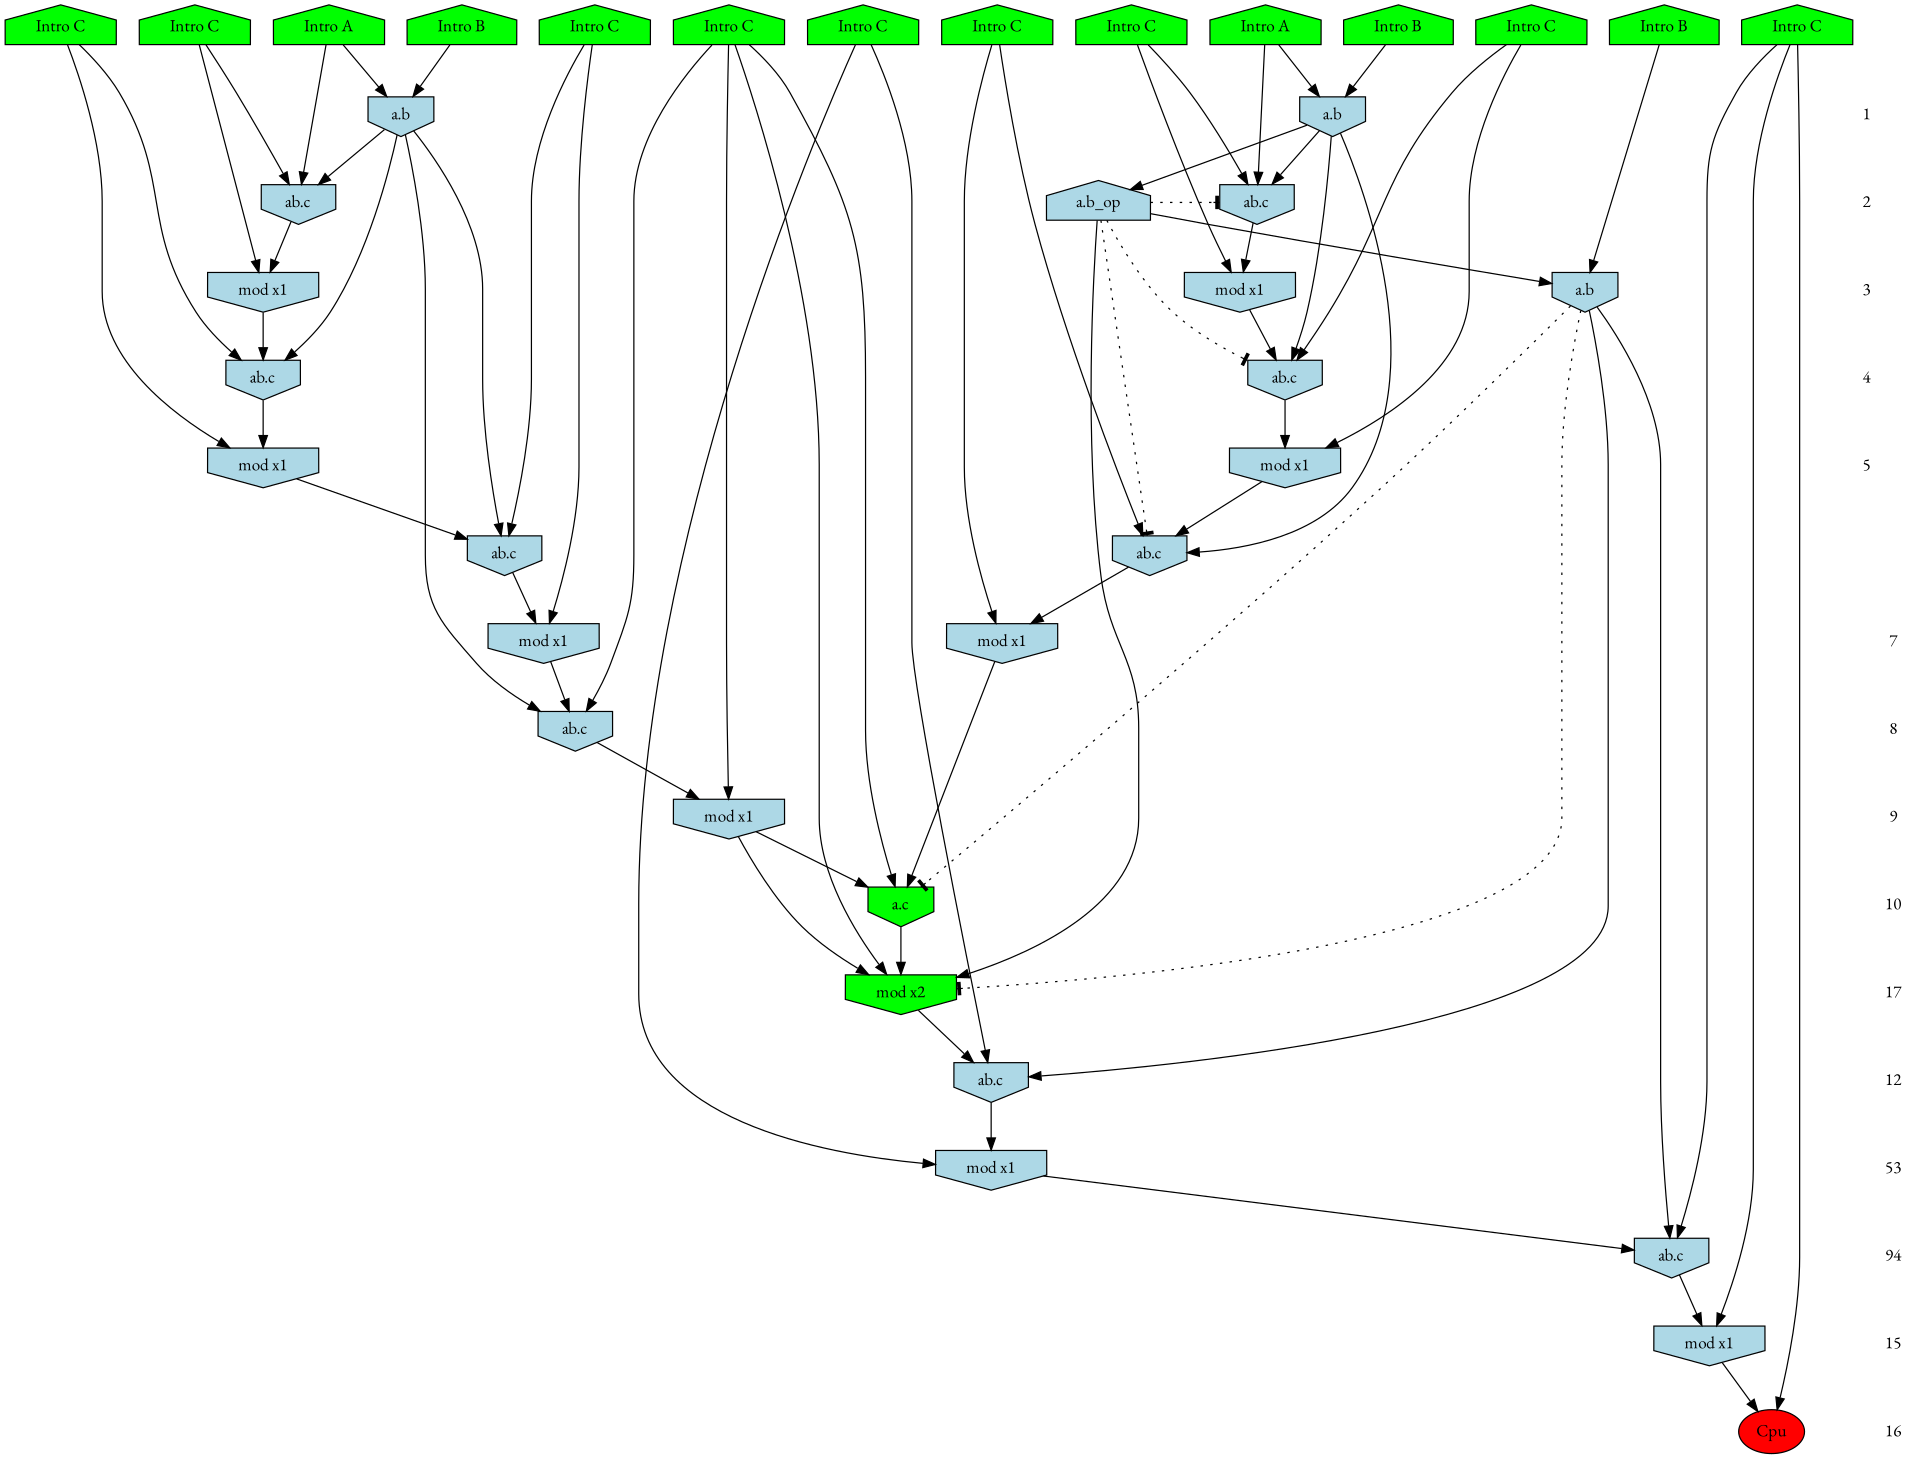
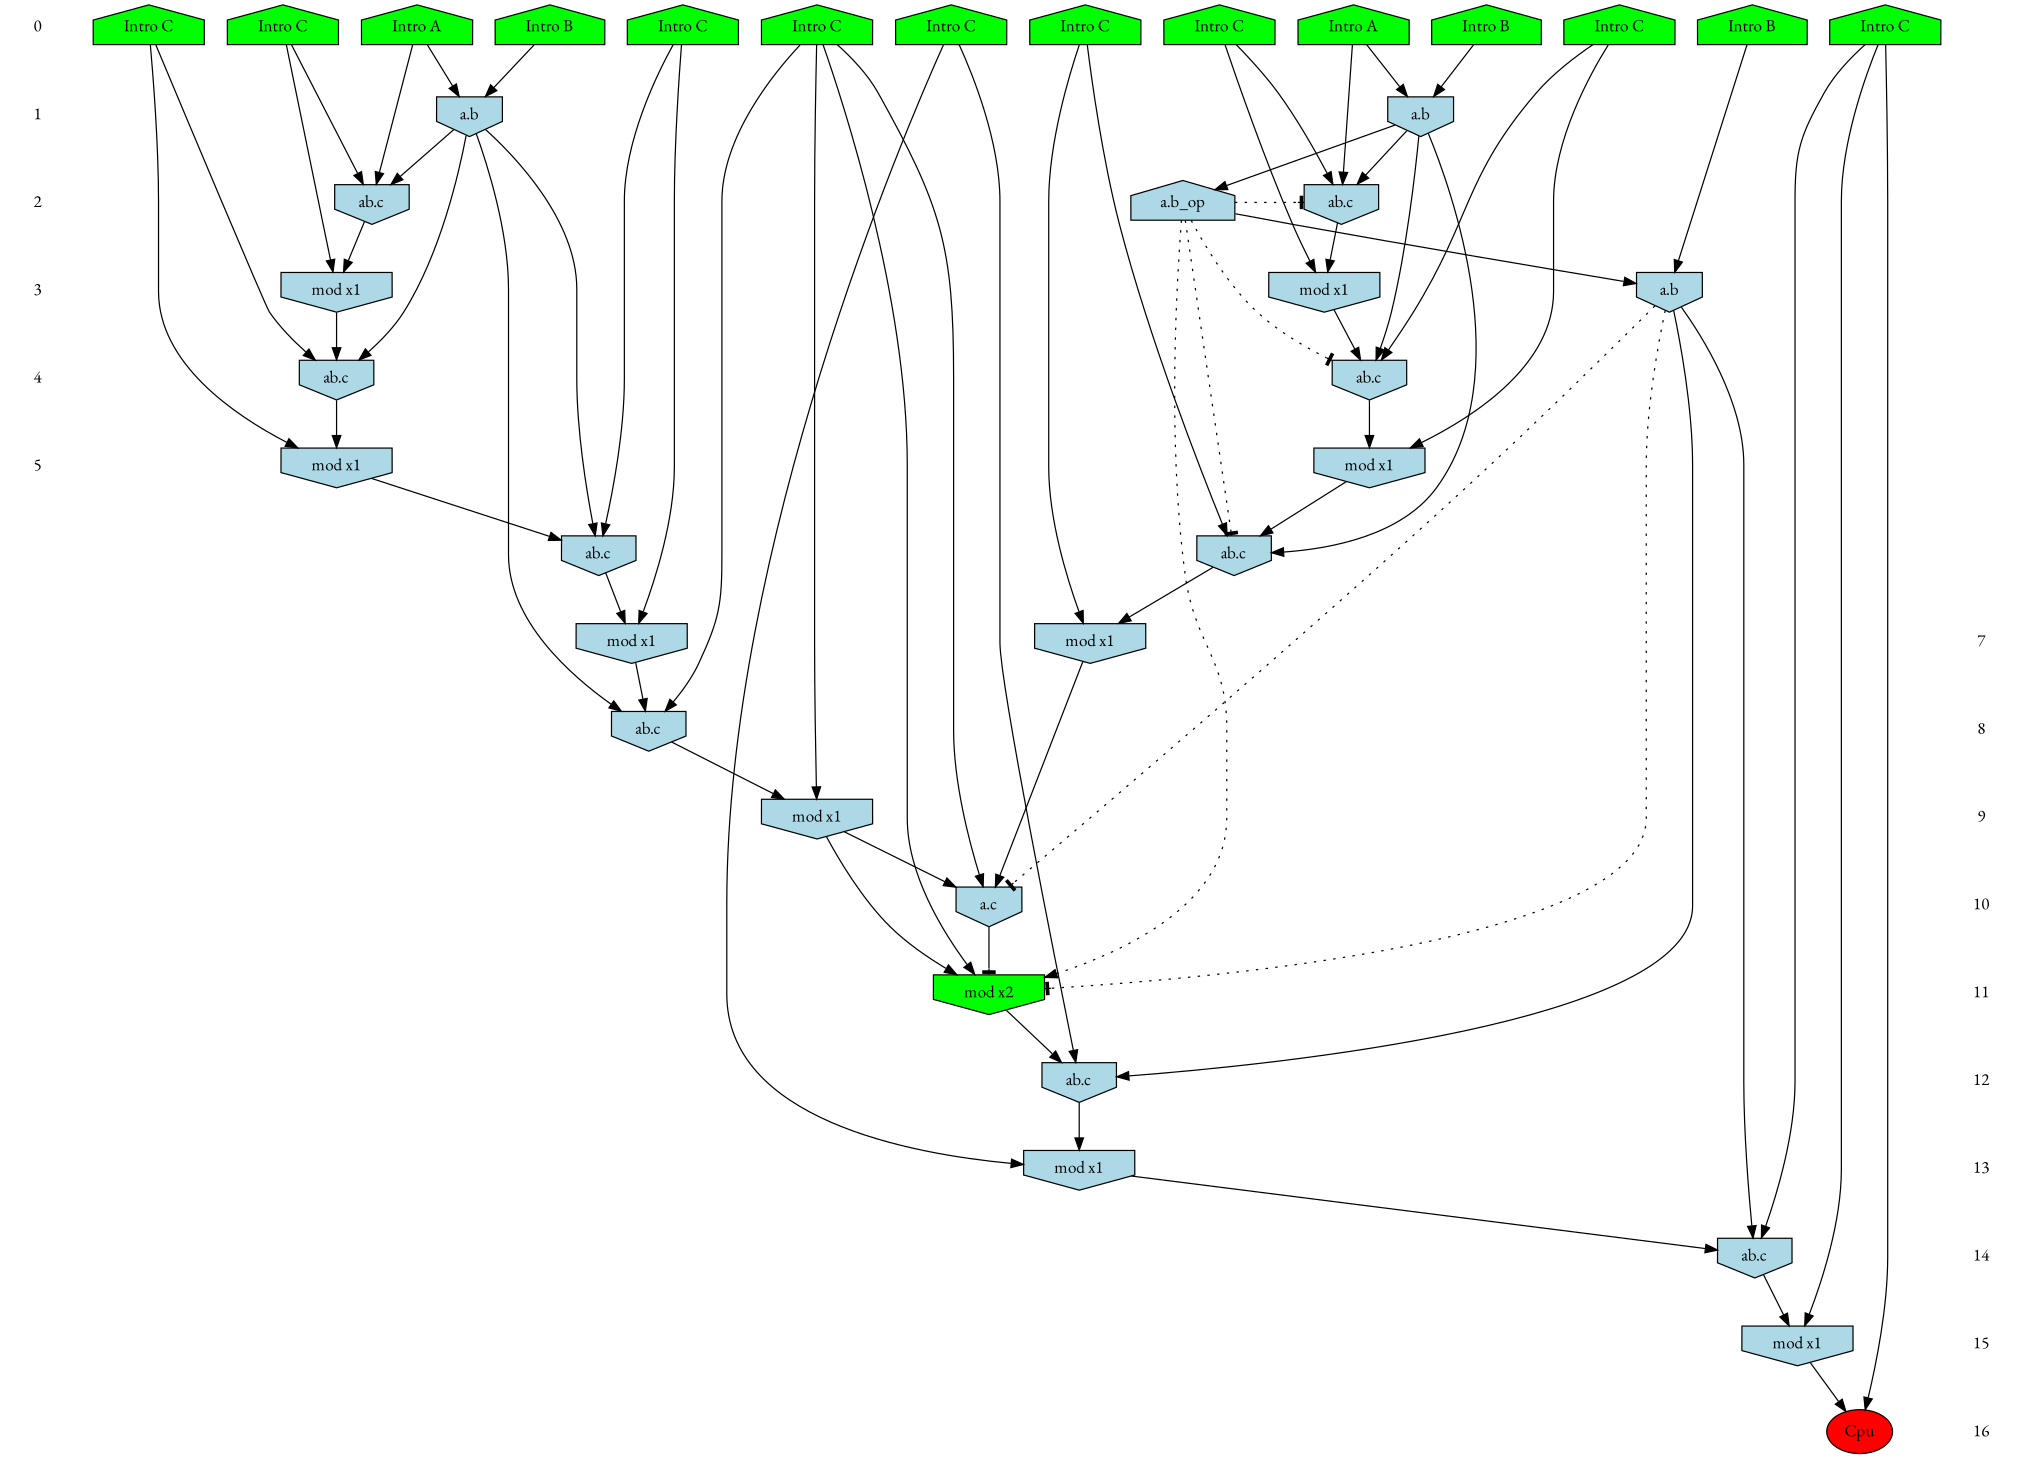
none -> (38, 27)
(1119, 642) -> (1205, 642)
(901, 905) -> (989, 905)
(901, 945) -> (989, 948)
(1894, 993) -> (1982, 993)
(1894, 1168) -> (1982, 1168)
(1894, 1256) -> (1982, 1256)
